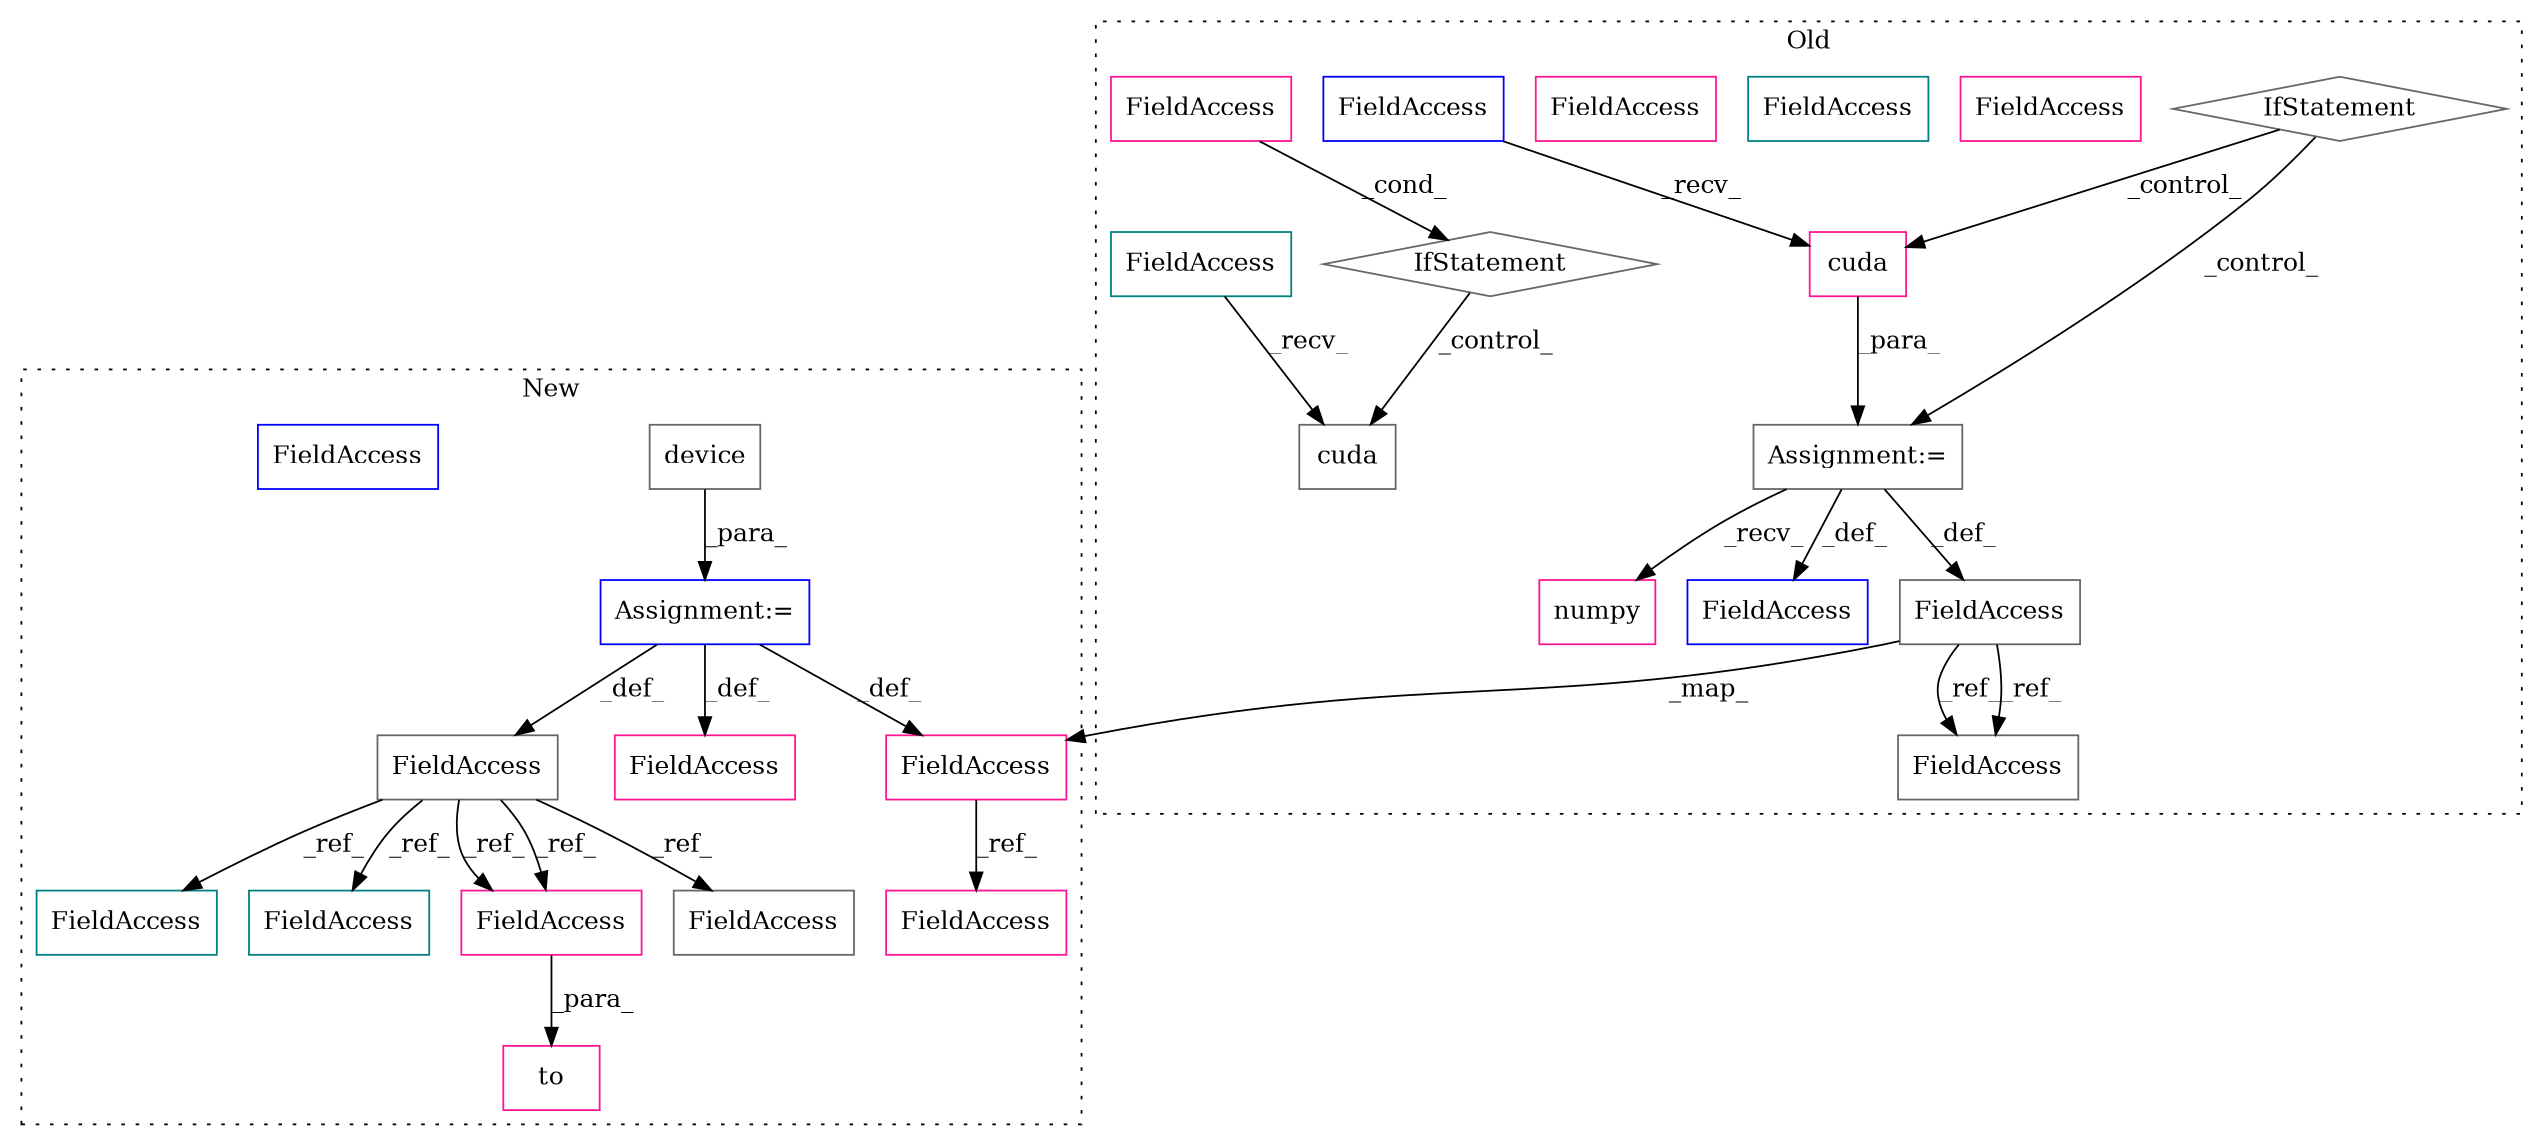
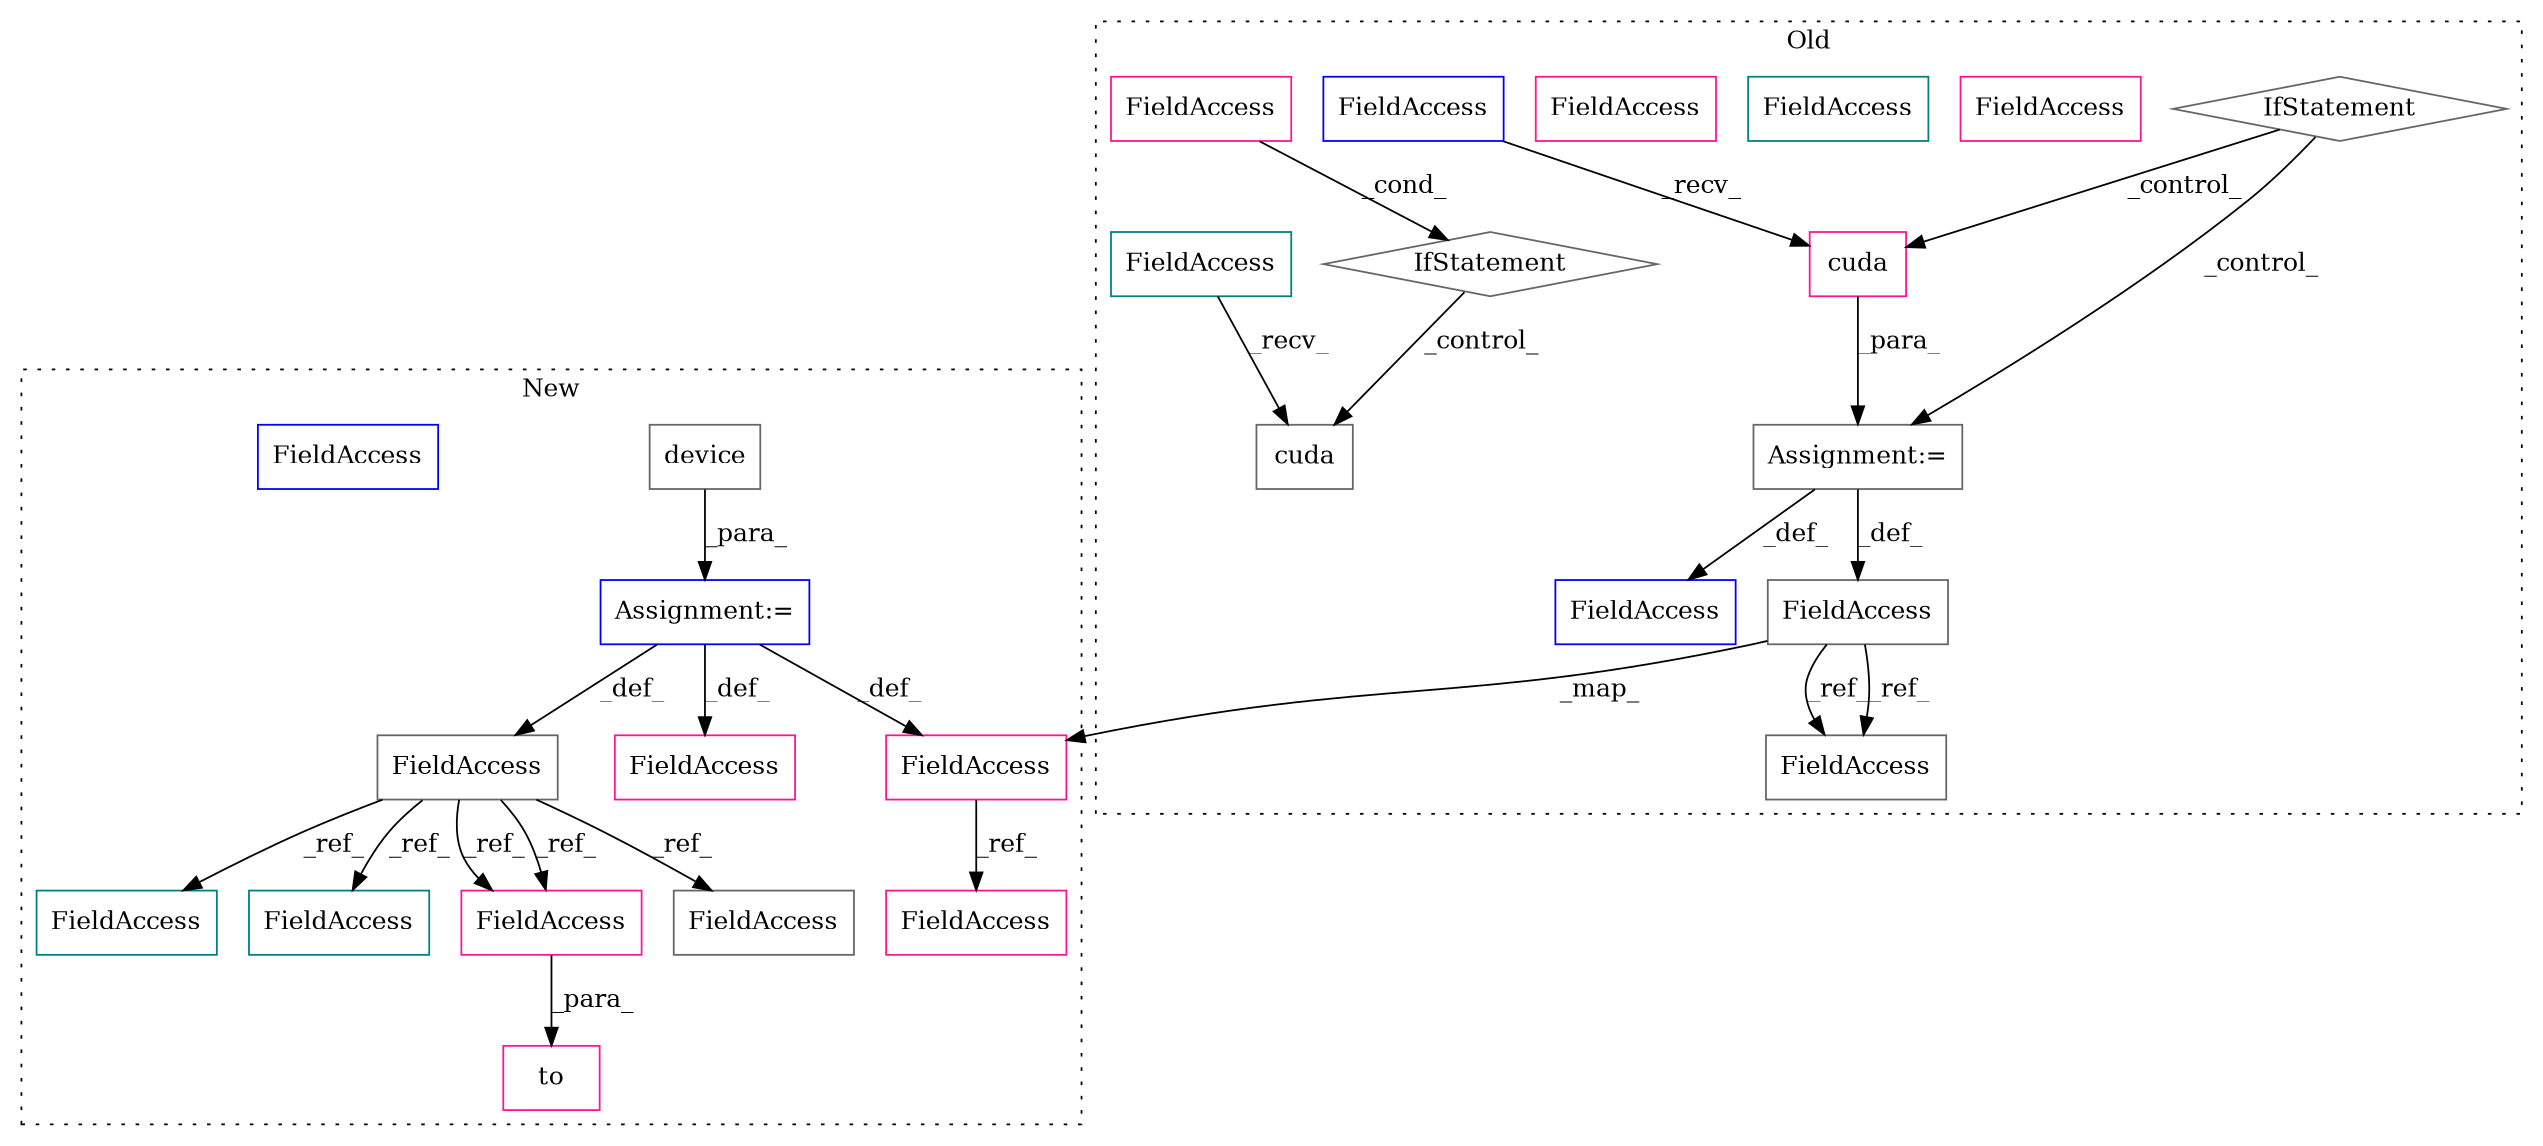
(1597, 612) -> none
